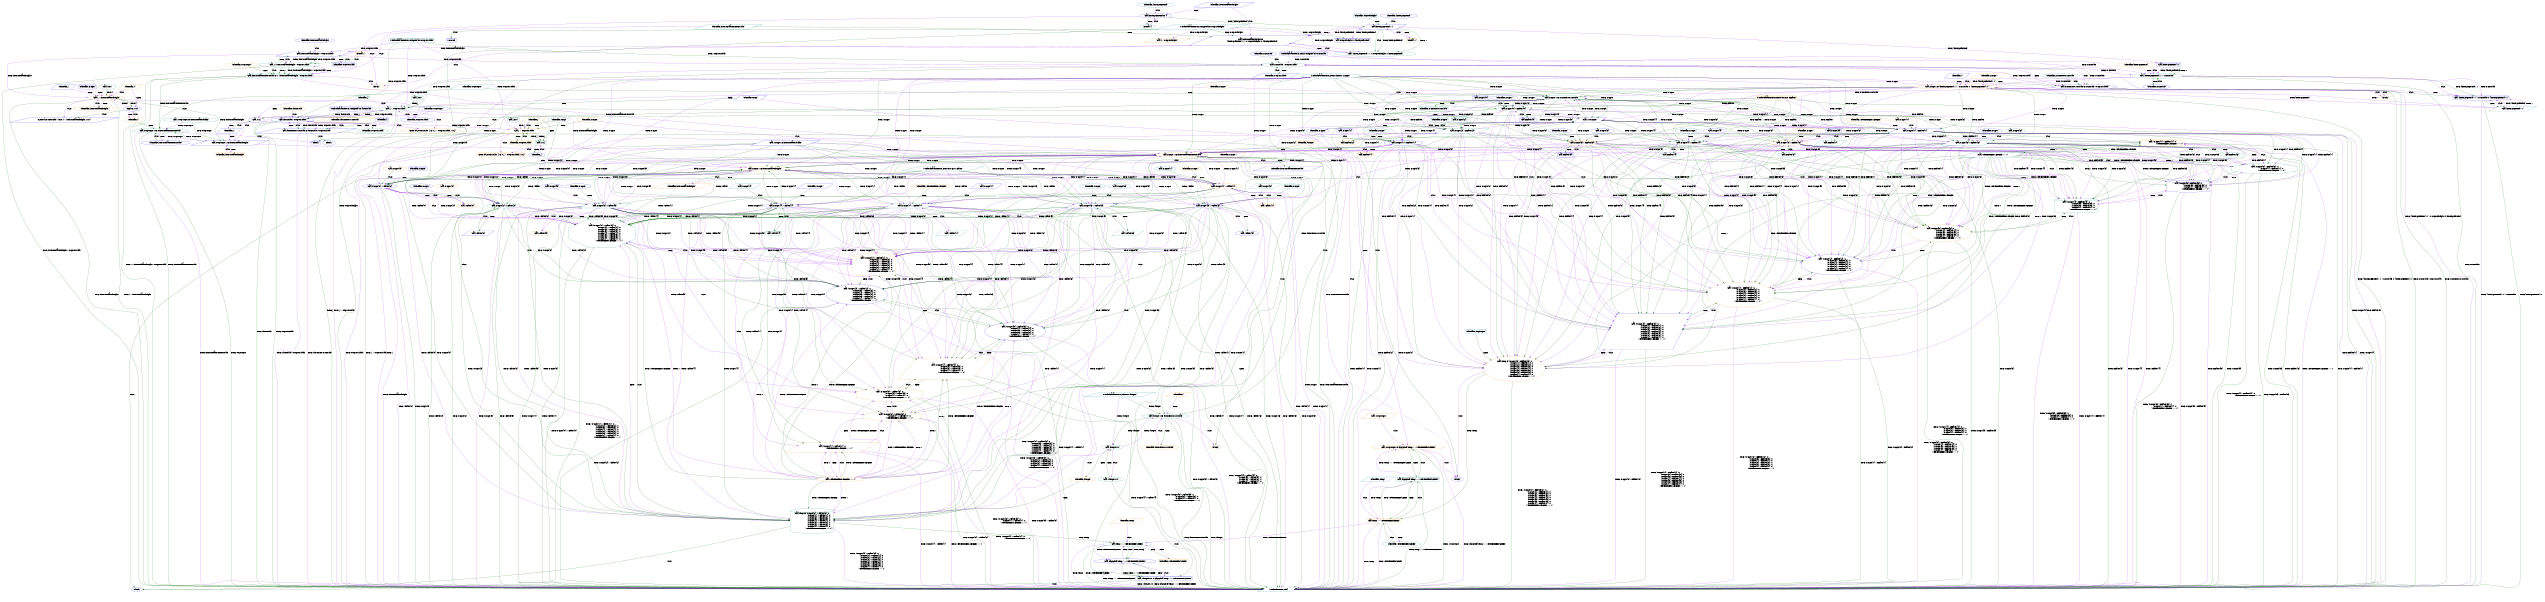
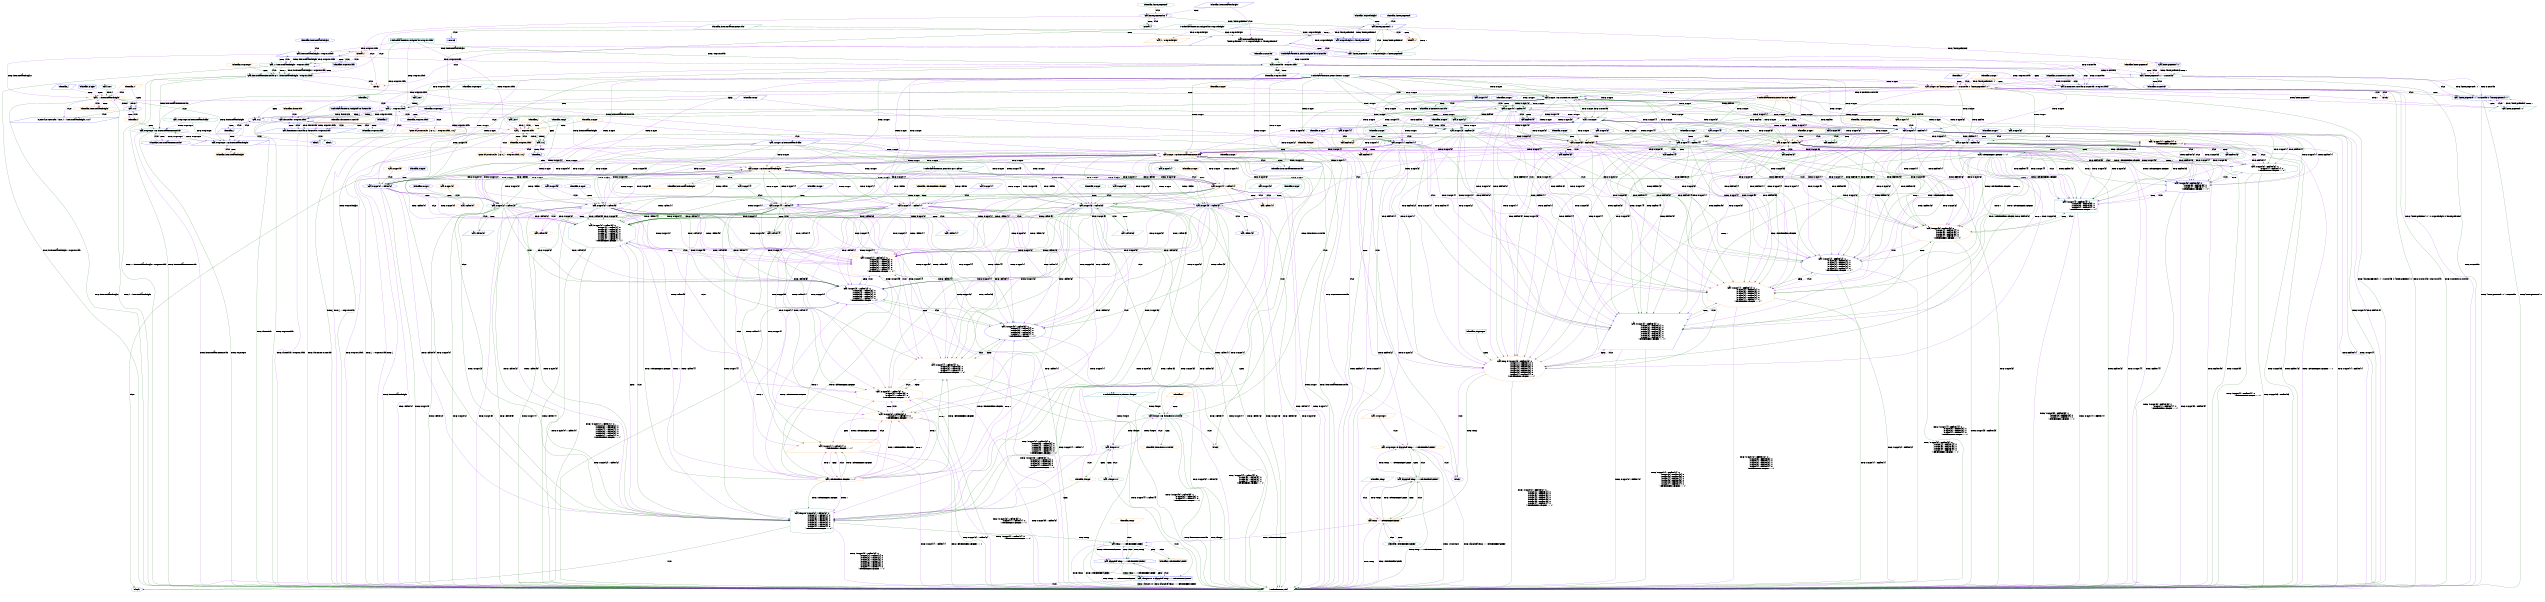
(1476, 106) -> (1513, 136)
(132, 109) -> (132, 109)
(1601, 109) -> (1601, 109)
(1458, 126) -> none
(574, 177) -> (883, 195)
(1060, 191) -> none
(424, 193) -> none
